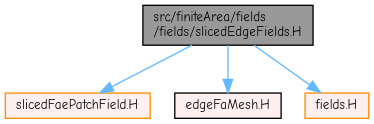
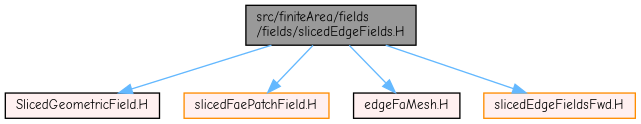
none -> (82, 106)
(337, 106) -> (560, 106)
